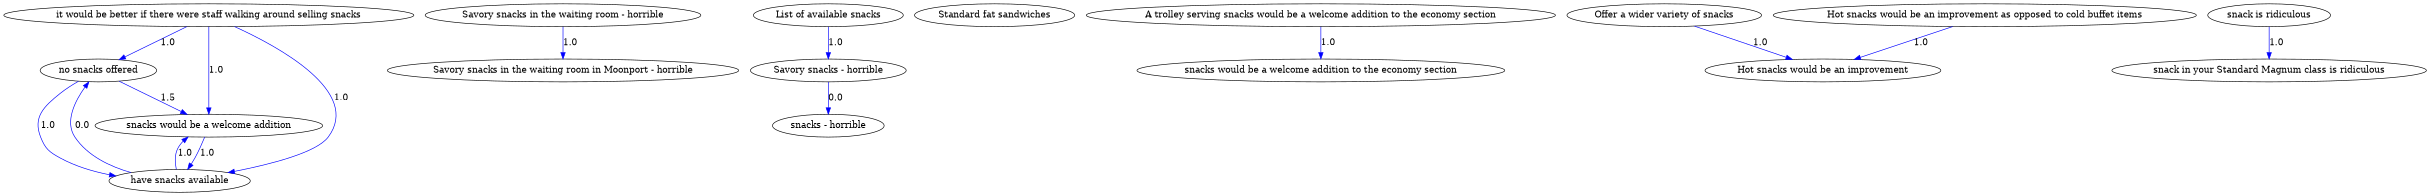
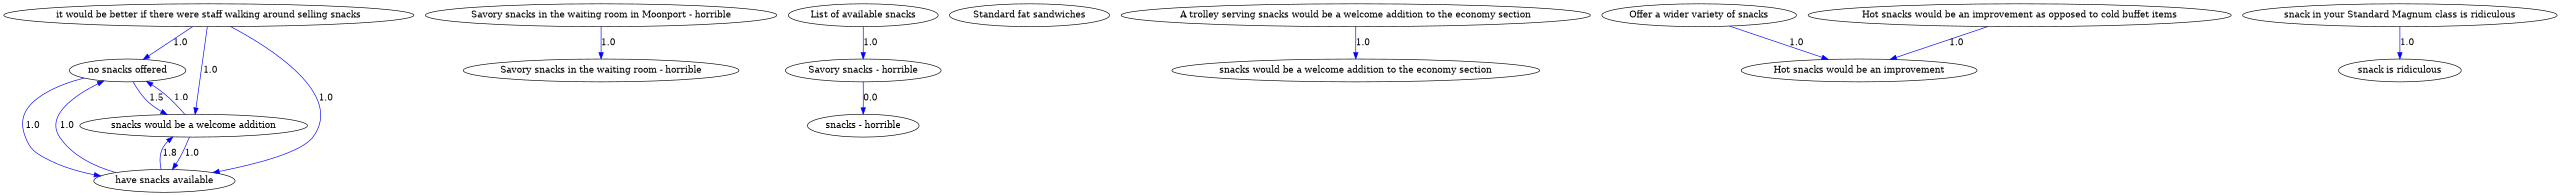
(563, 40) -> (601, 40)
(2269, 40) -> (2400, 40)
none -> (169, 98)
(82, 126) -> (67, 126)
(185, 153) -> (170, 153)
